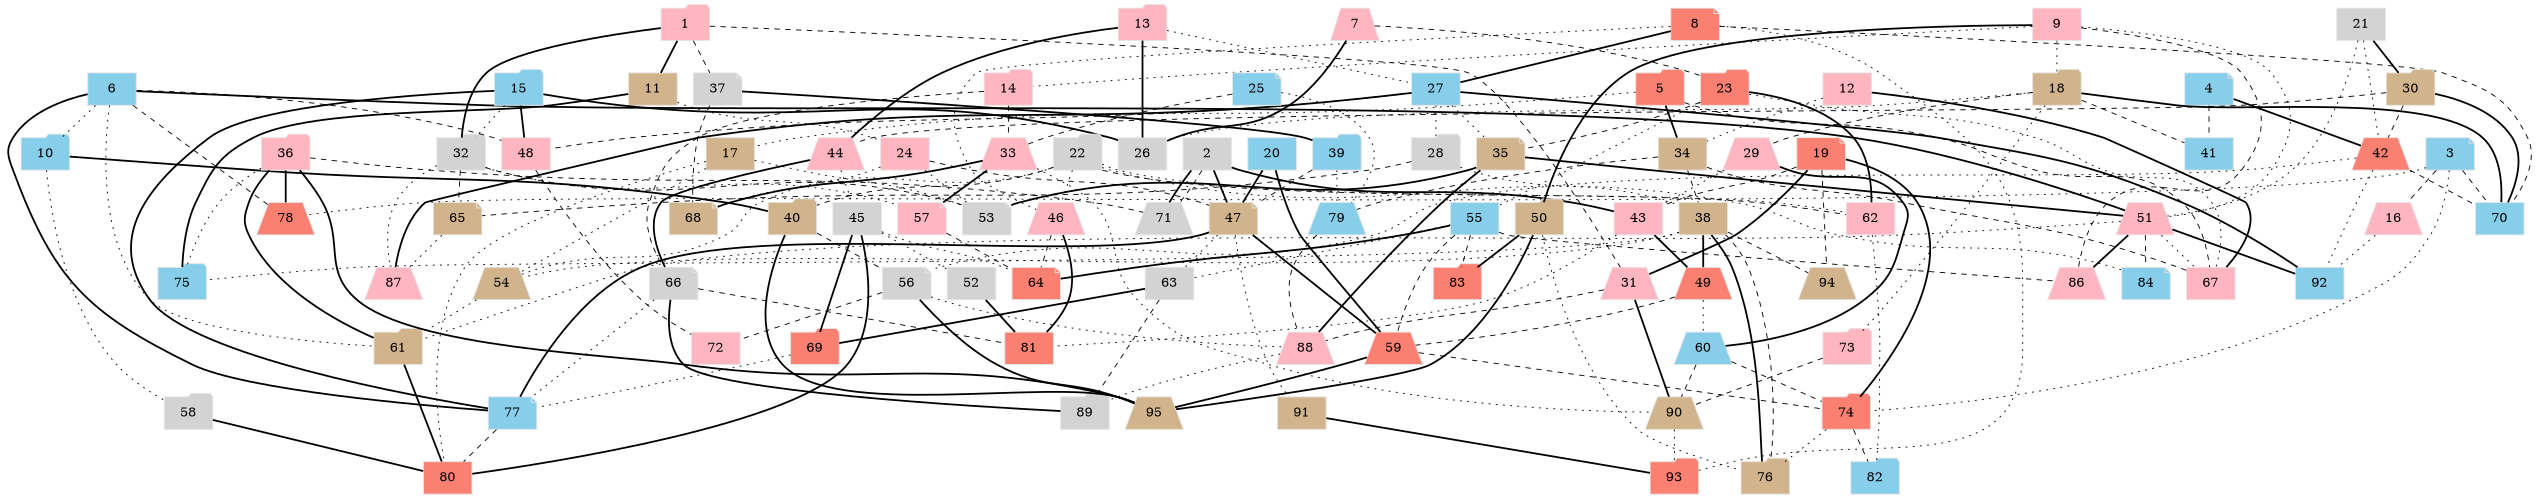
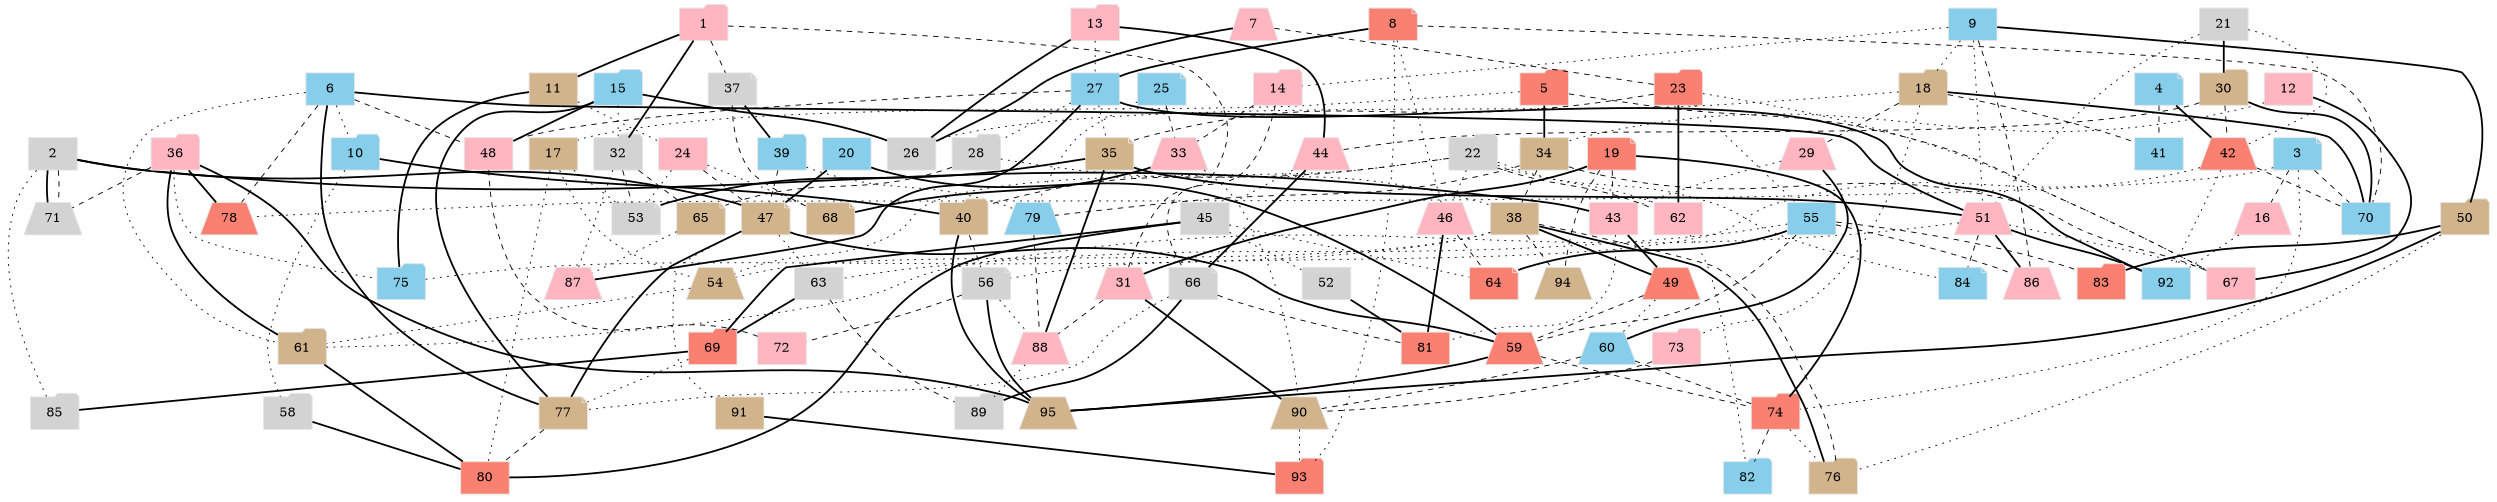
(2057, 24) -> (1973, 24)
(922, 219) -> none
none -> (55, 413)
(513, 413) -> (563, 413)
